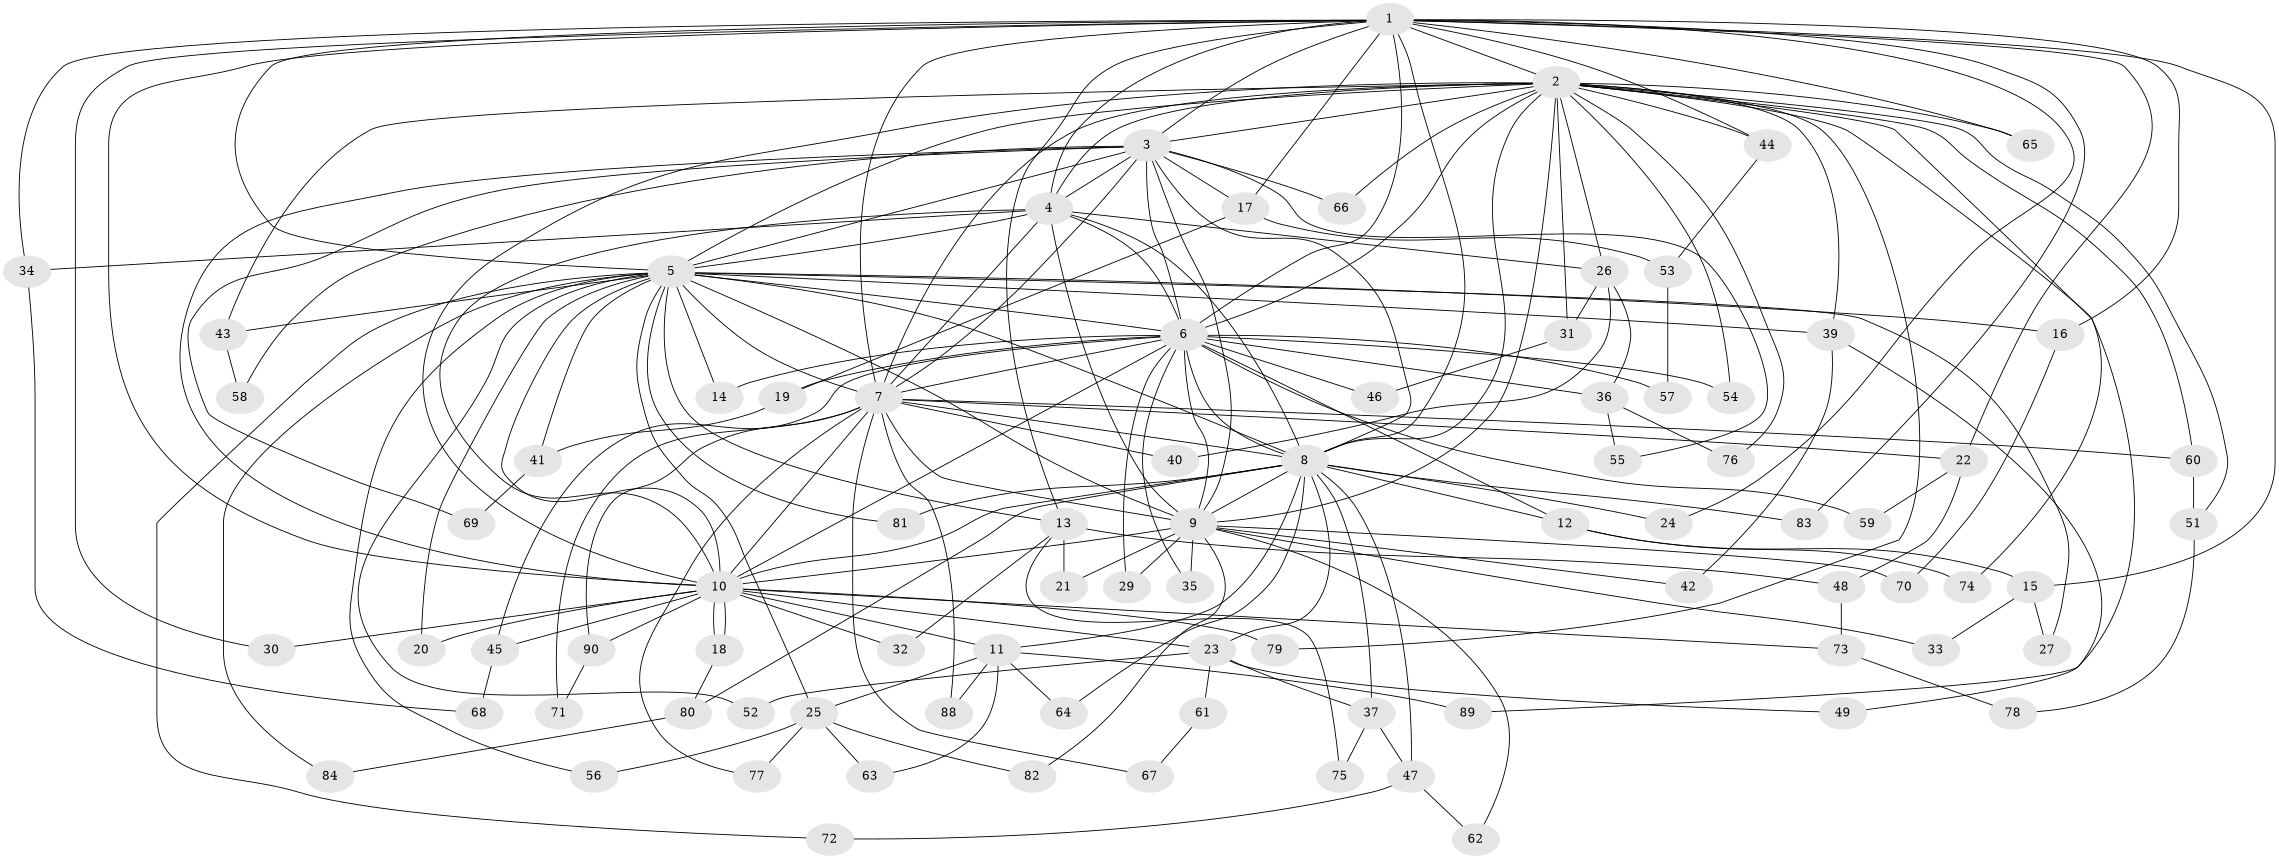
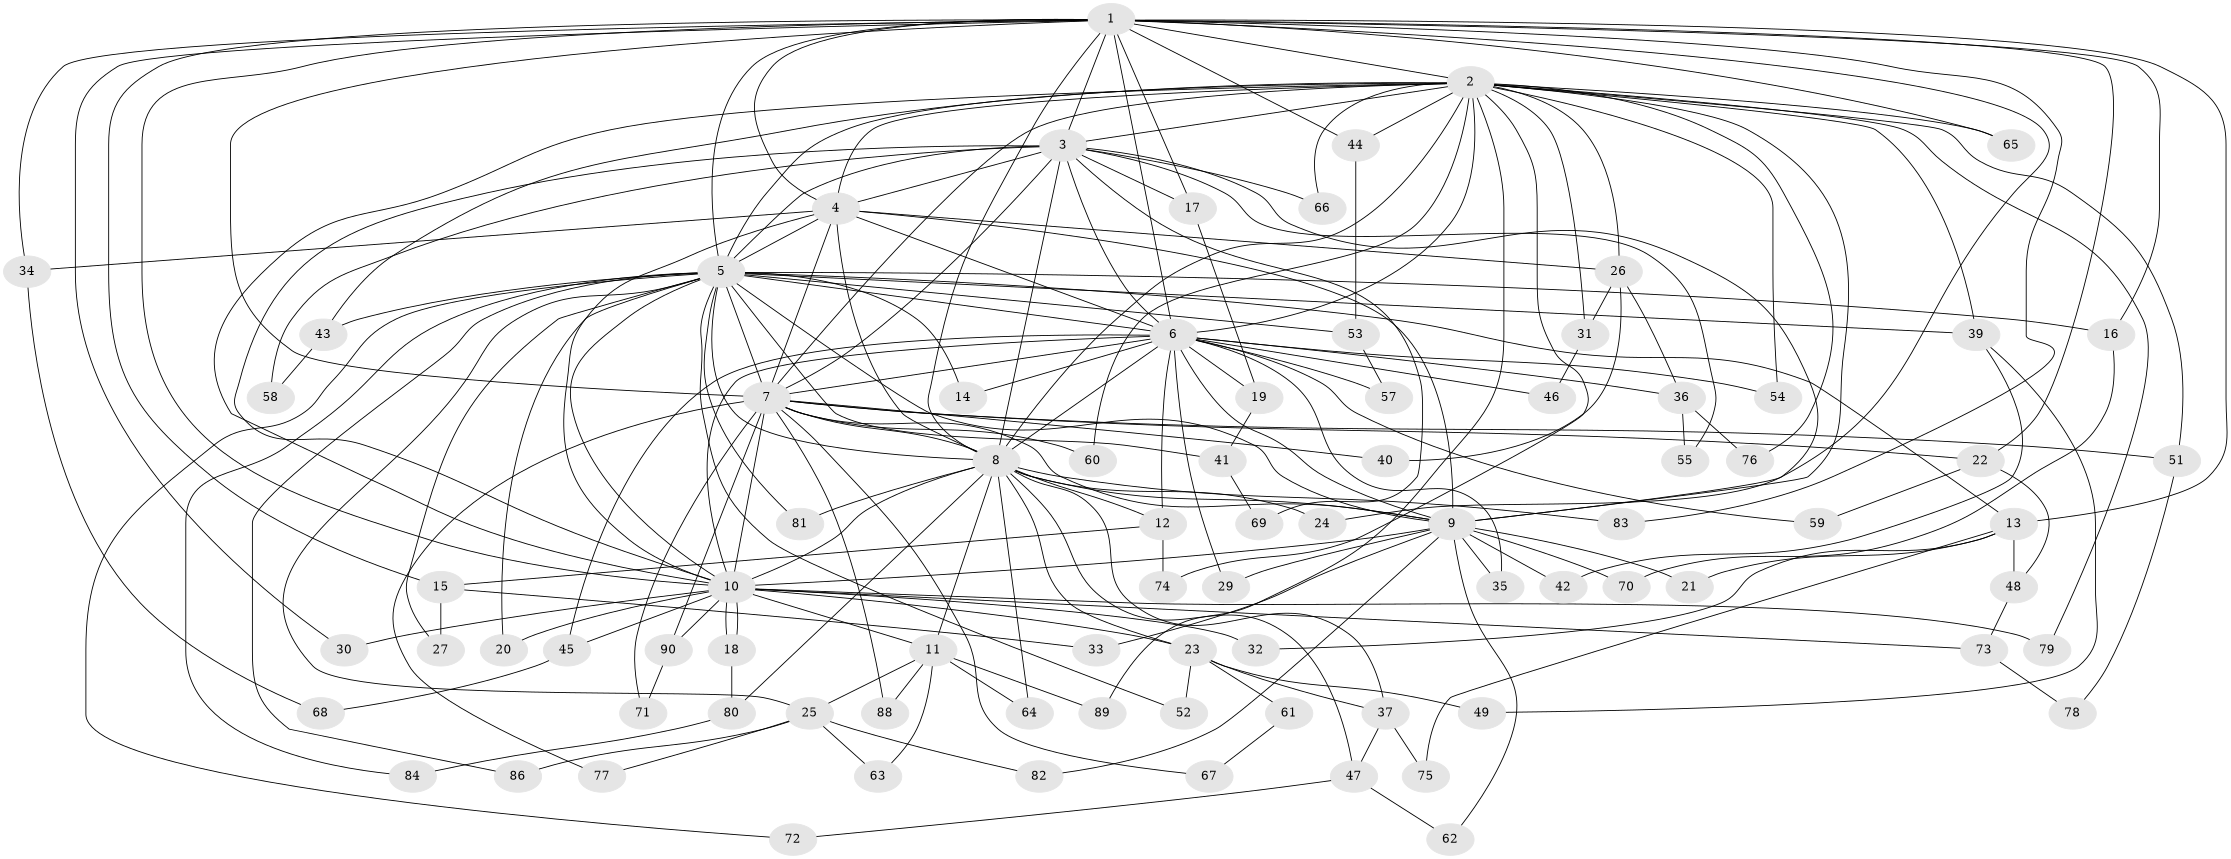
(1555, 241) -> (1039, 303)
(2194, 493) -> (1574, 430)
(594, 776) -> (518, 776)
